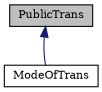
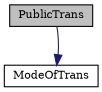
(44, 51) -> (58, 40)
